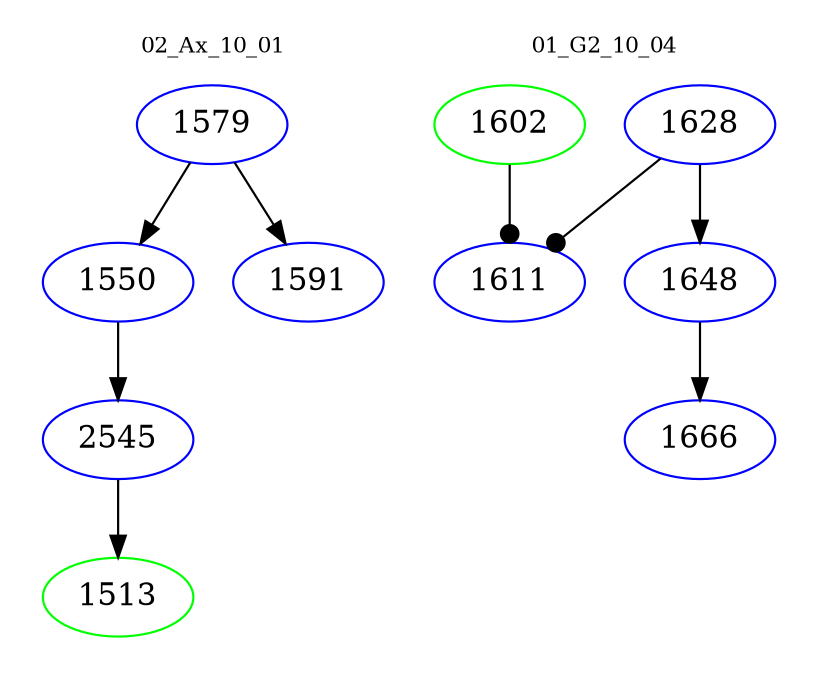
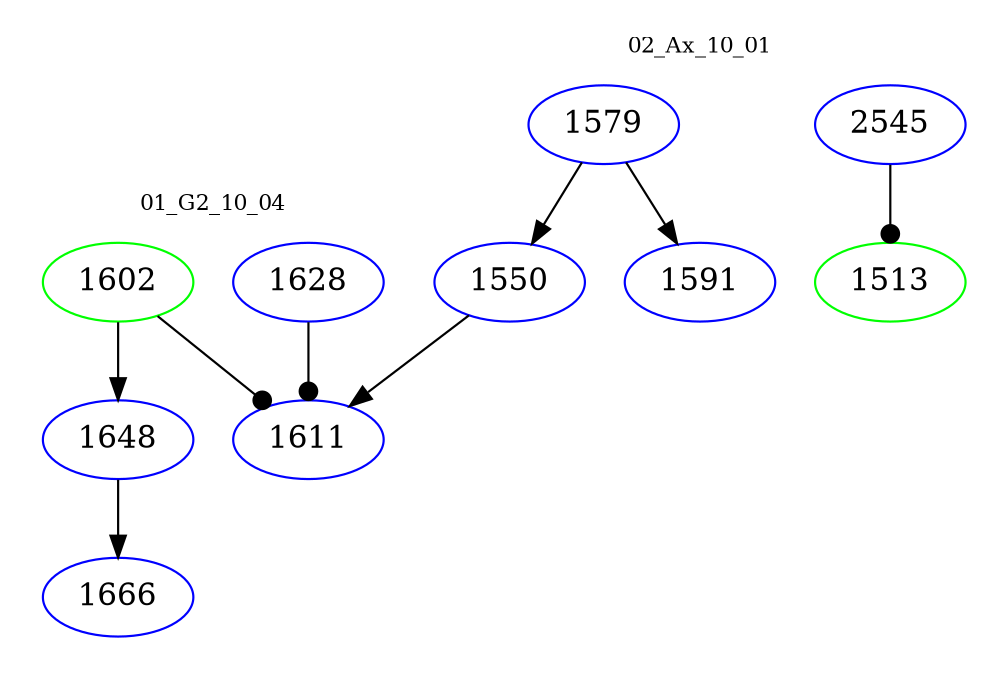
(700, 193) -> (118, 350)
(118, 350) -> (418, 354)
(118, 508) -> (890, 195)
